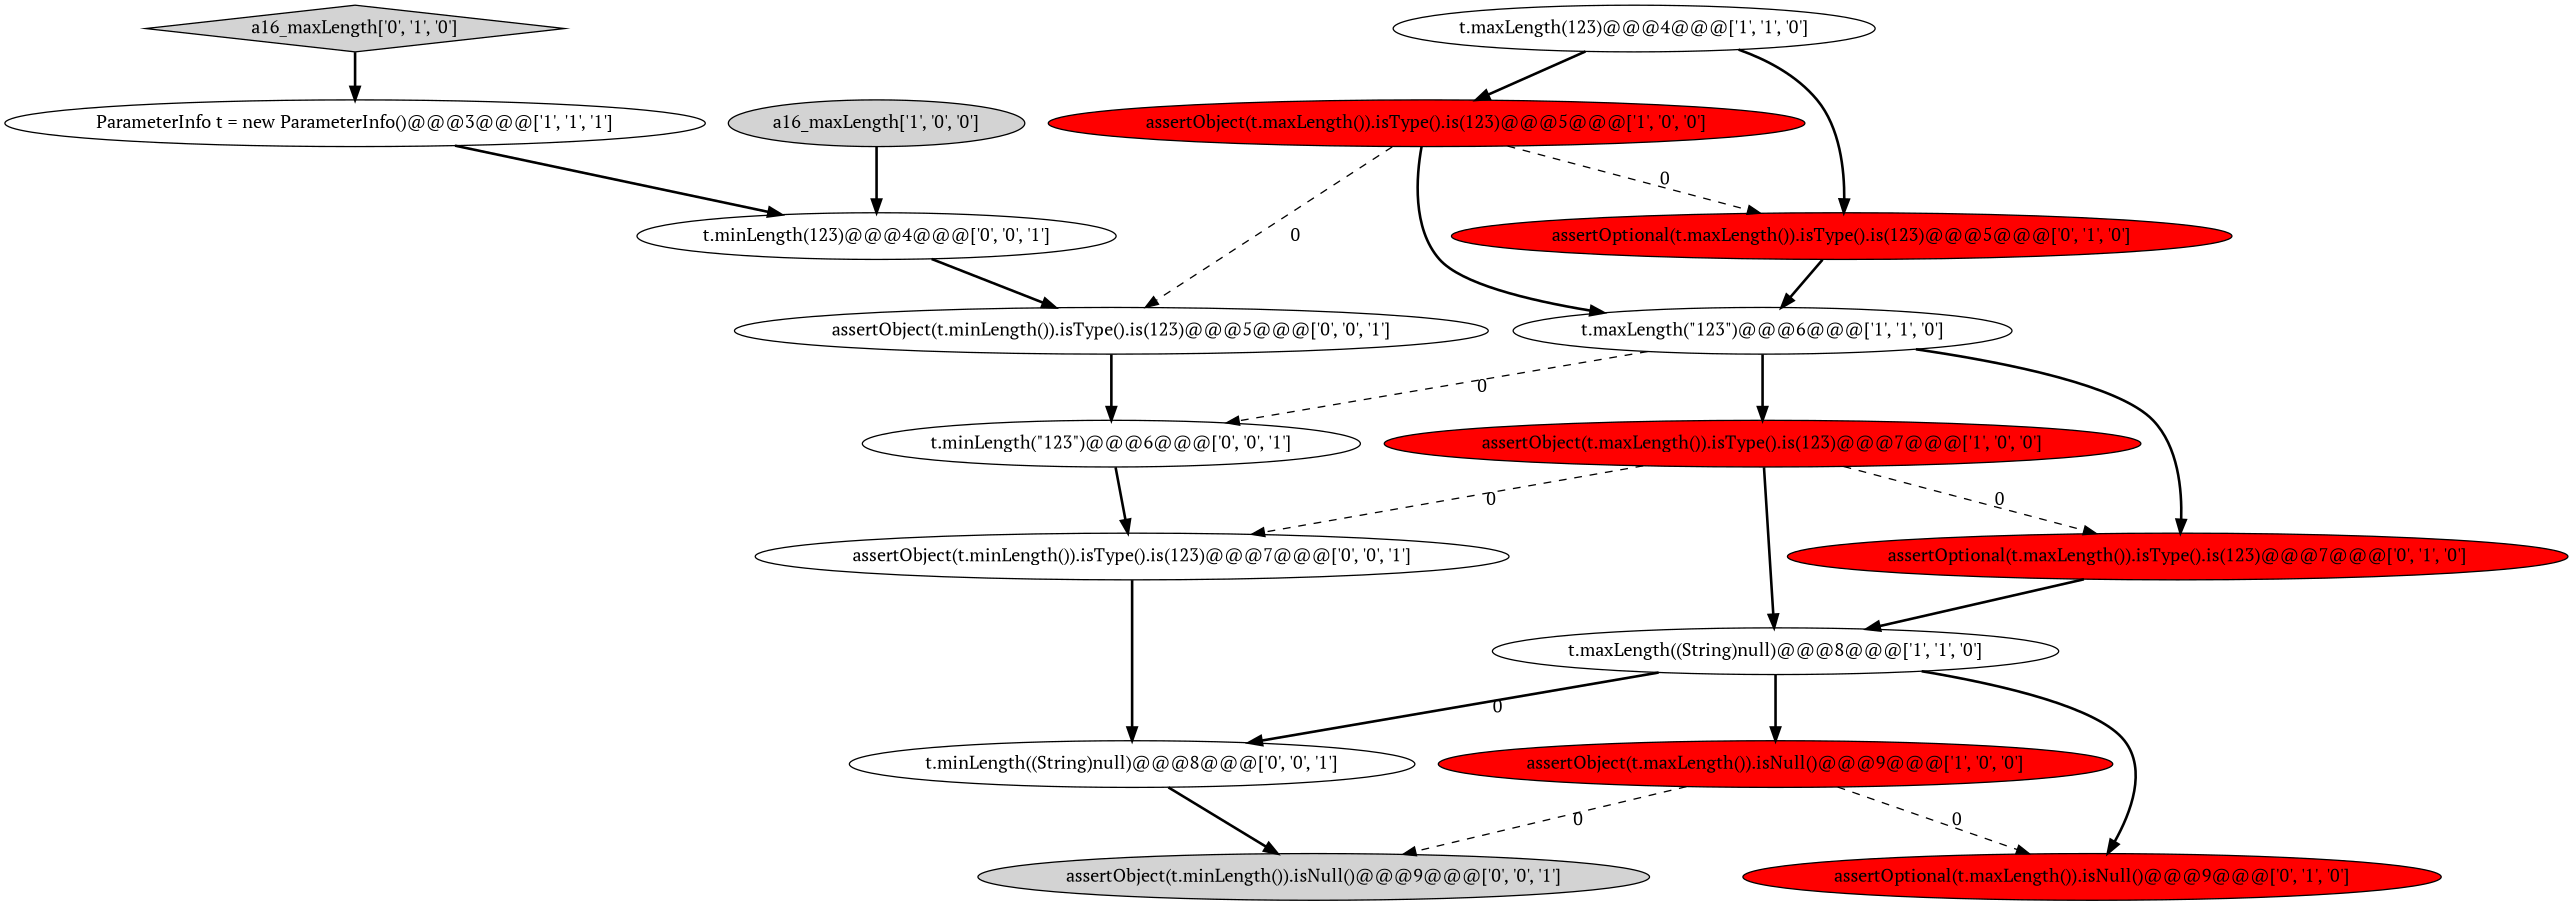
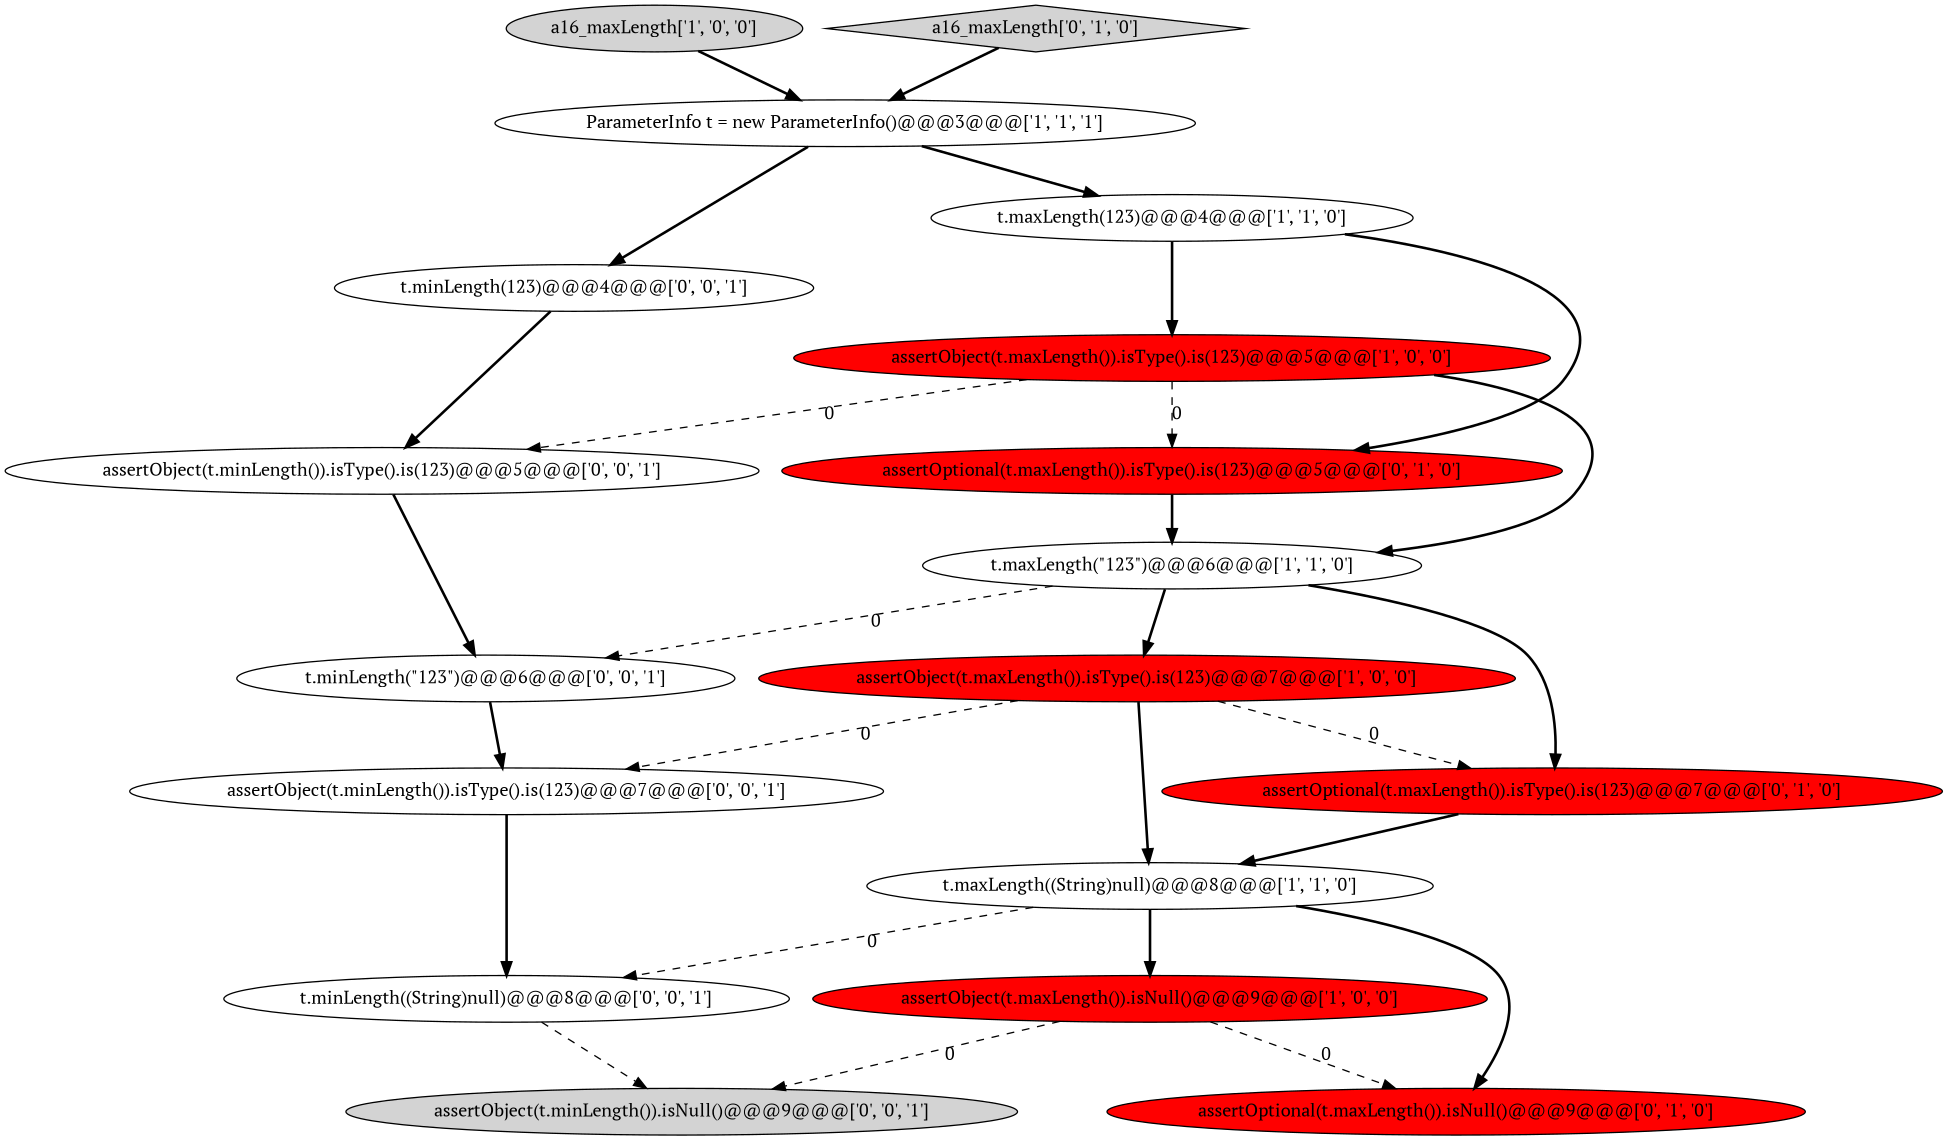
none -> (1003, 169)
(877, 173) -> (743, 73)
(1460, 707) -> (835, 941)
(1217, 817) -> (589, 1052)
